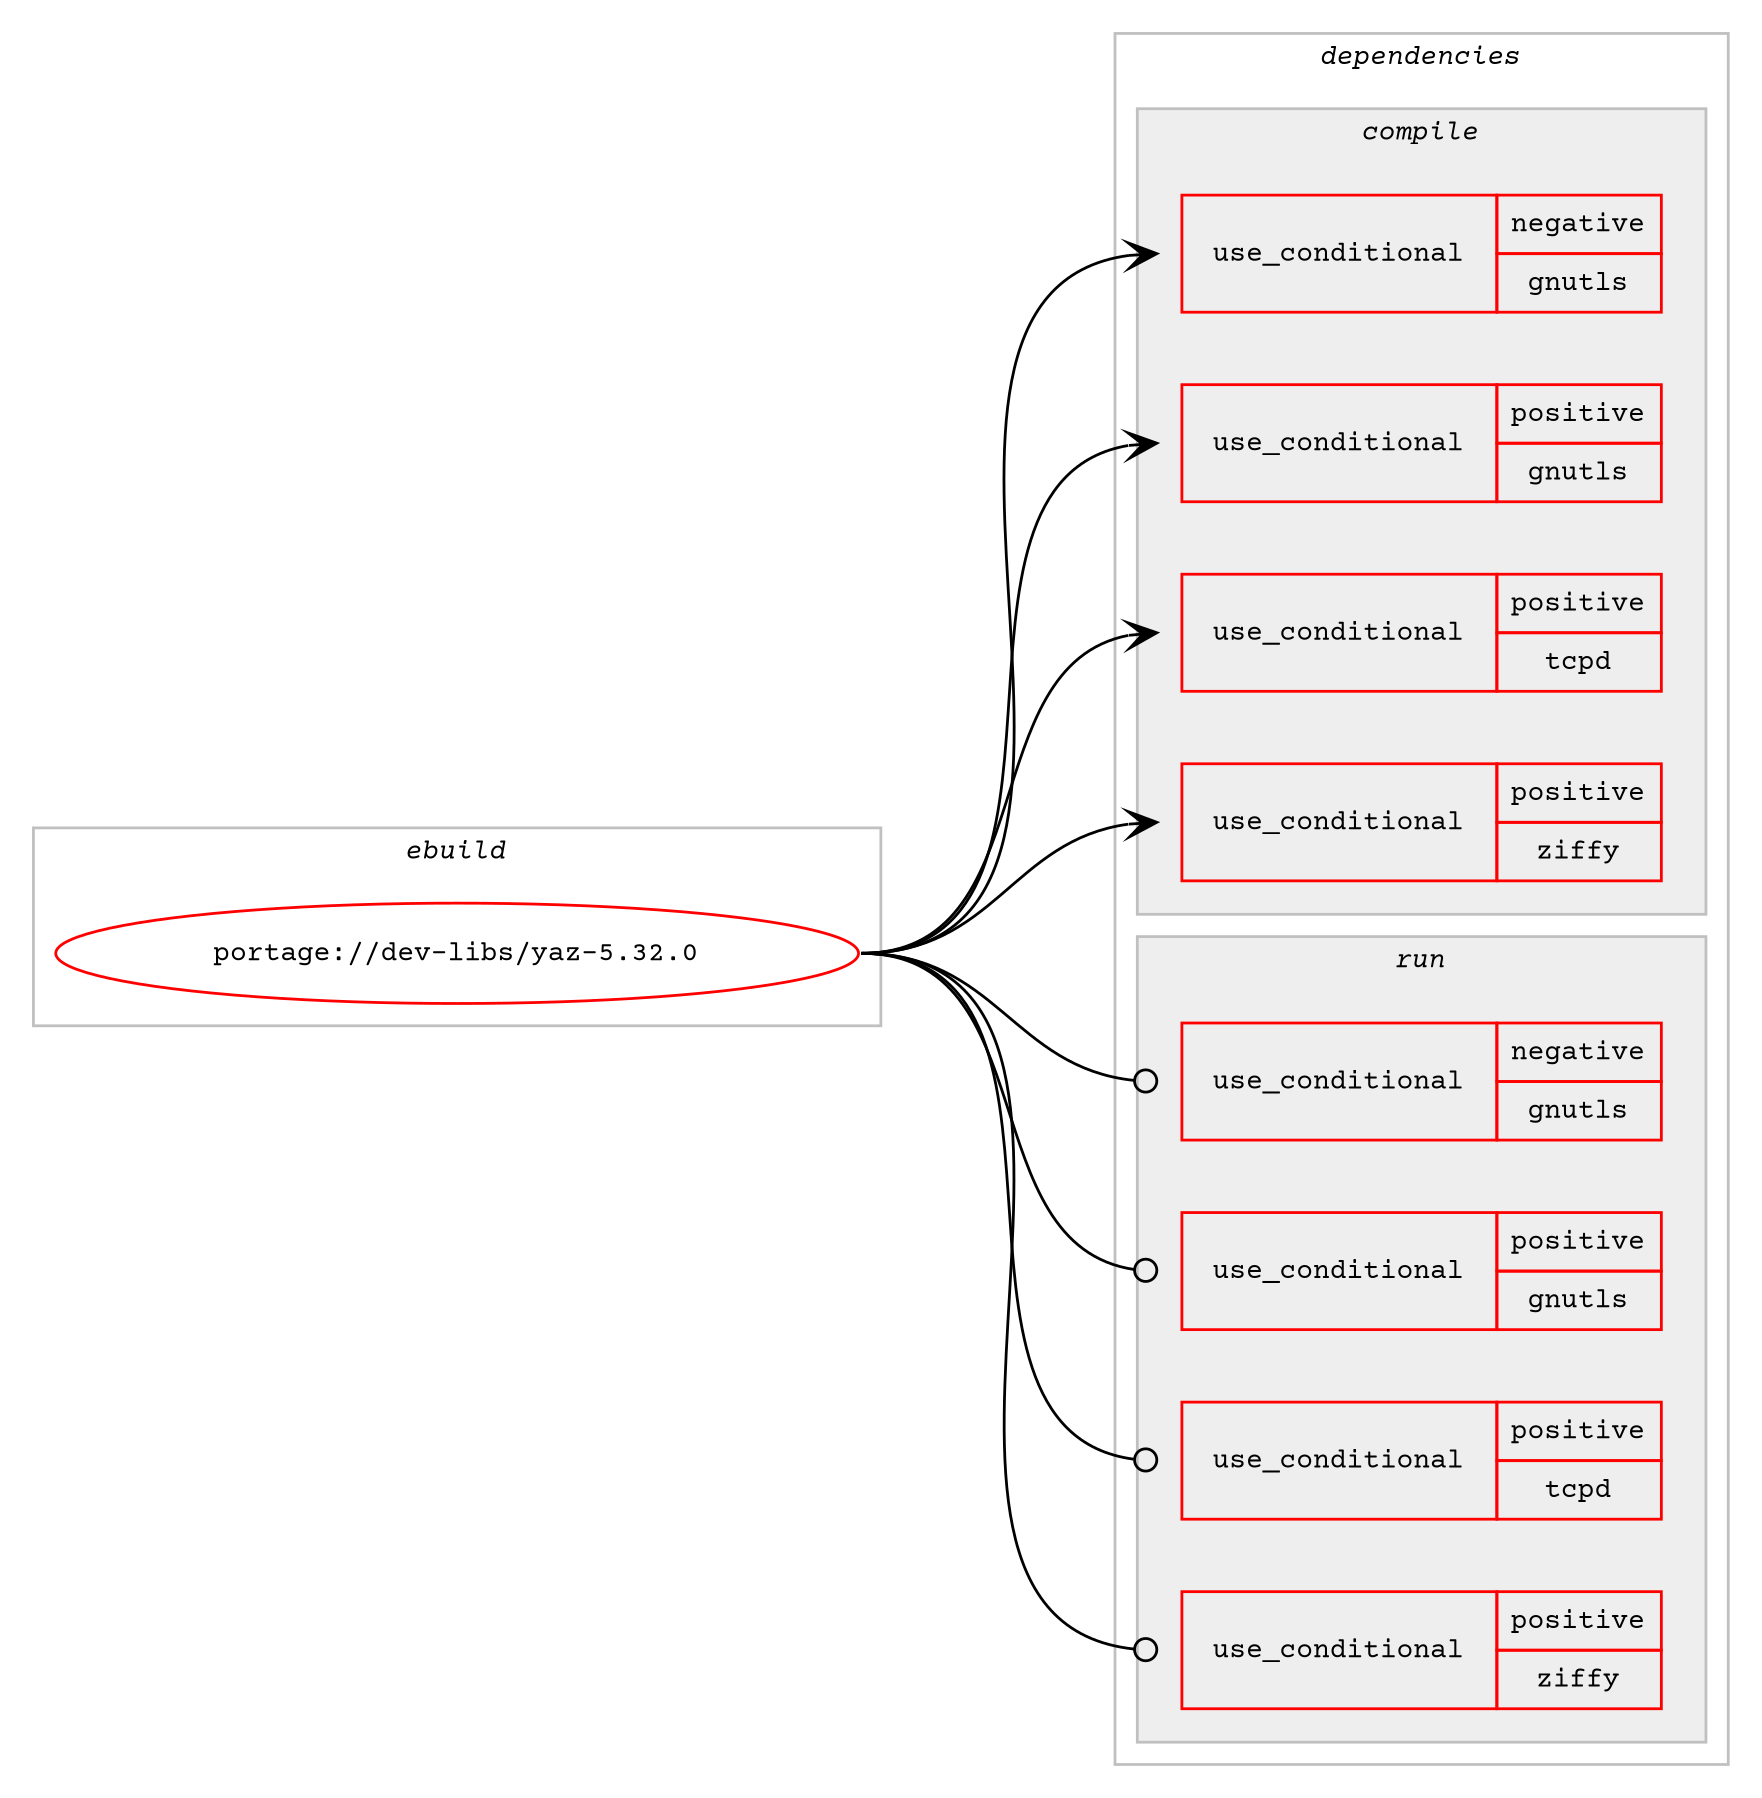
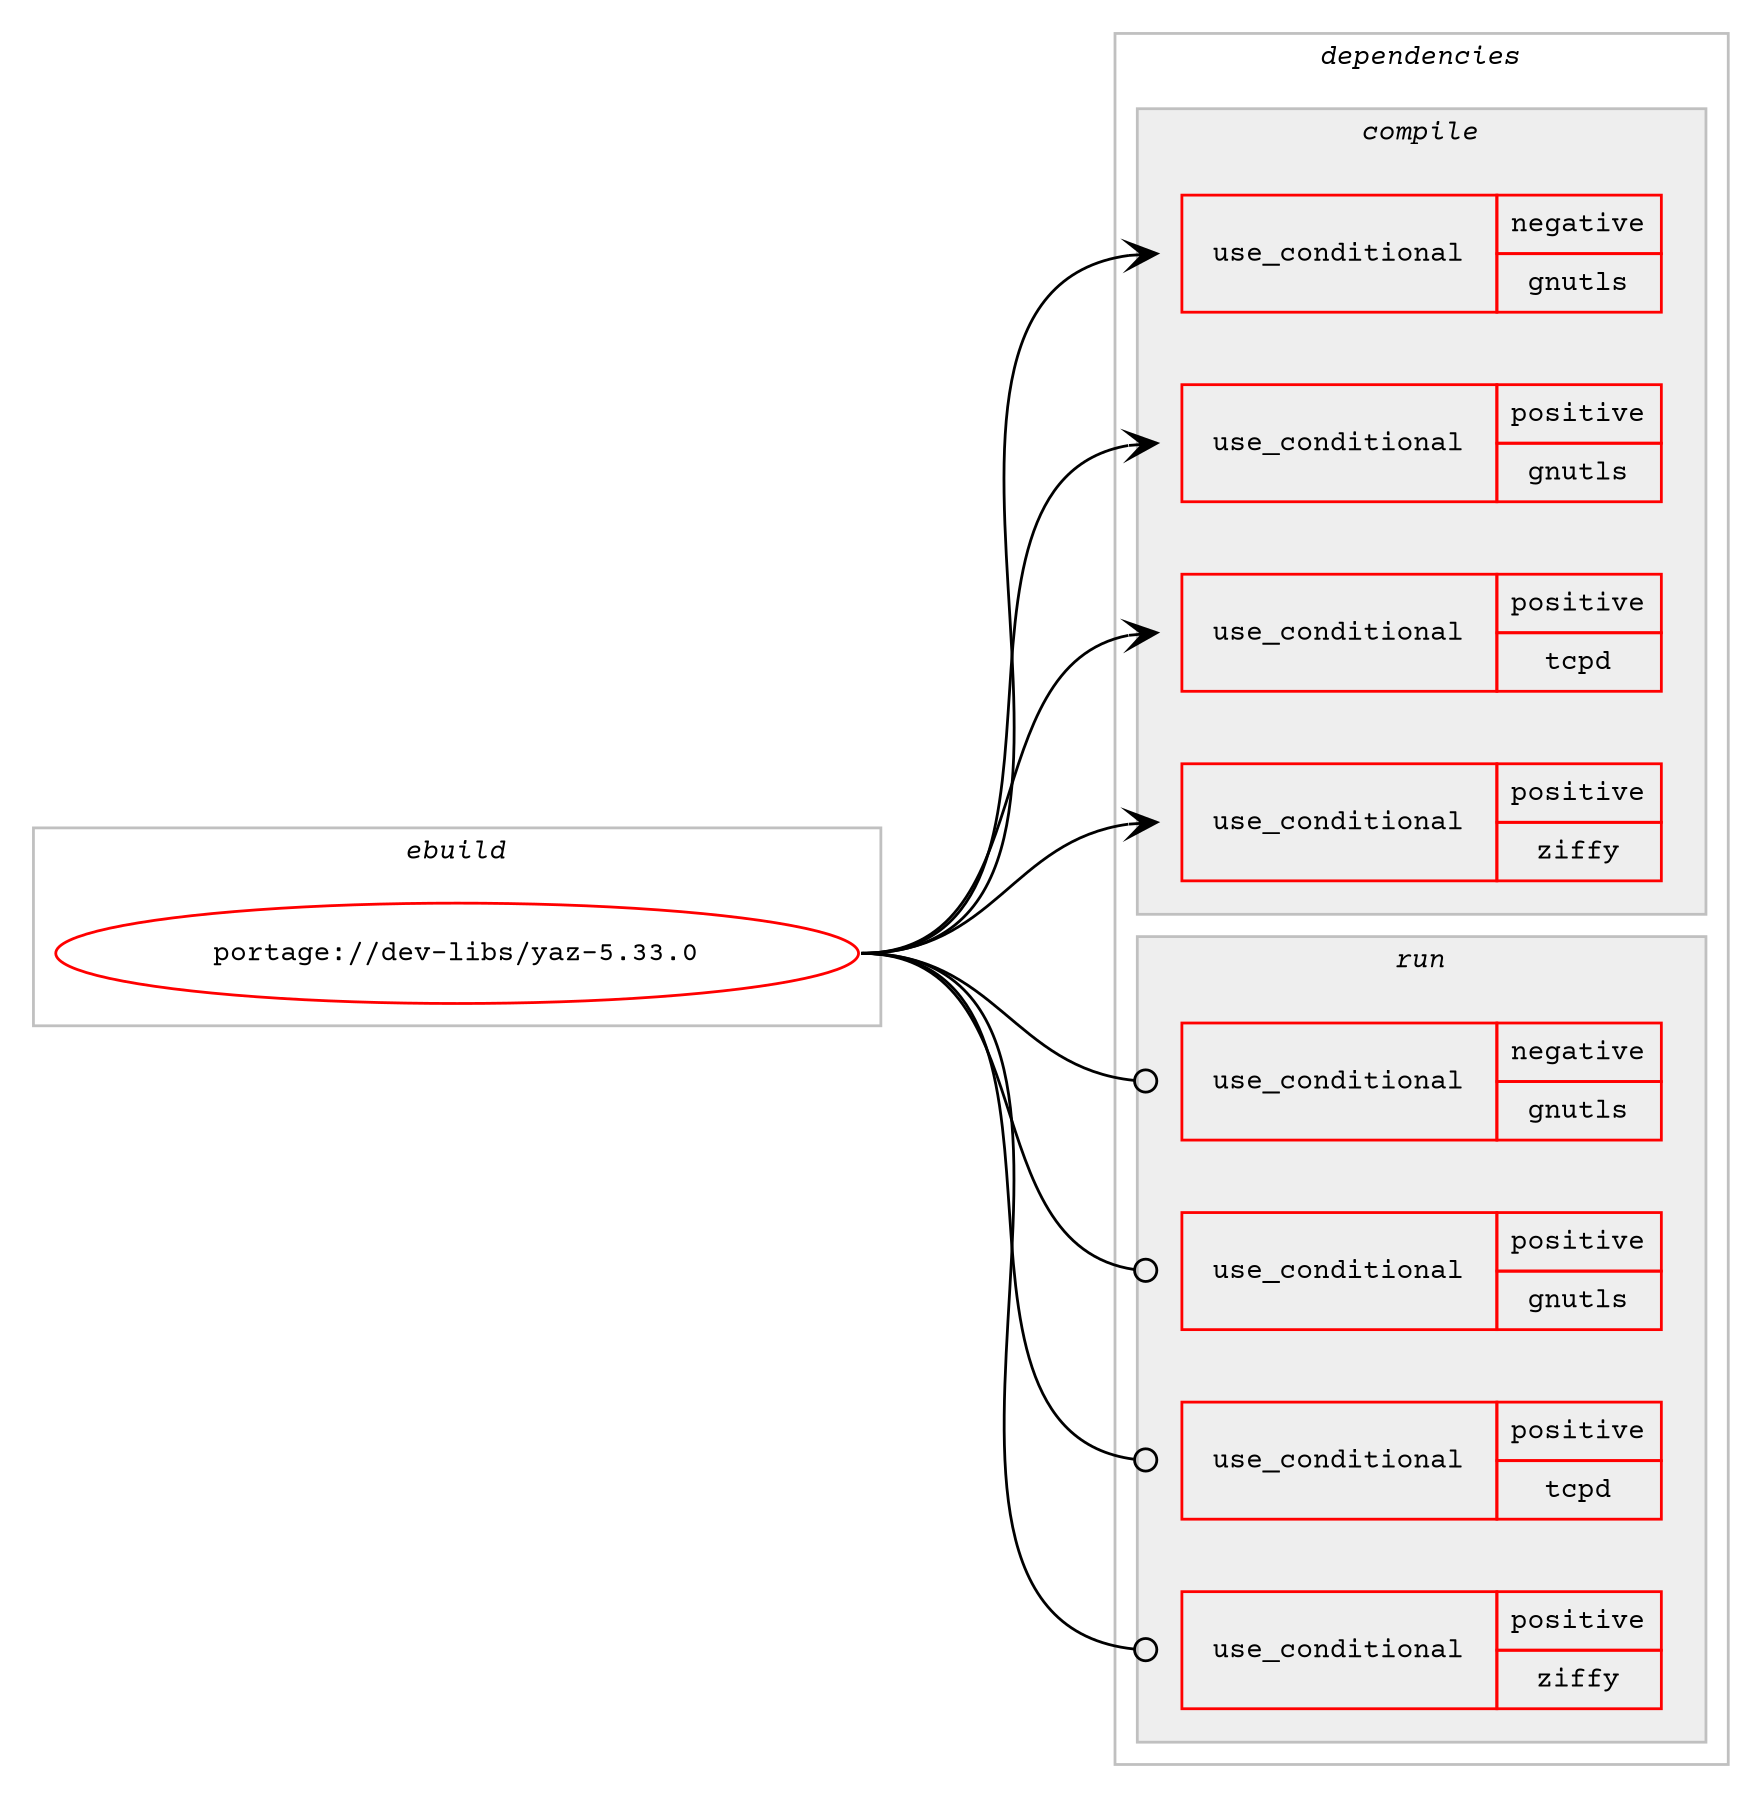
(457, 953) -> (457, 953)
